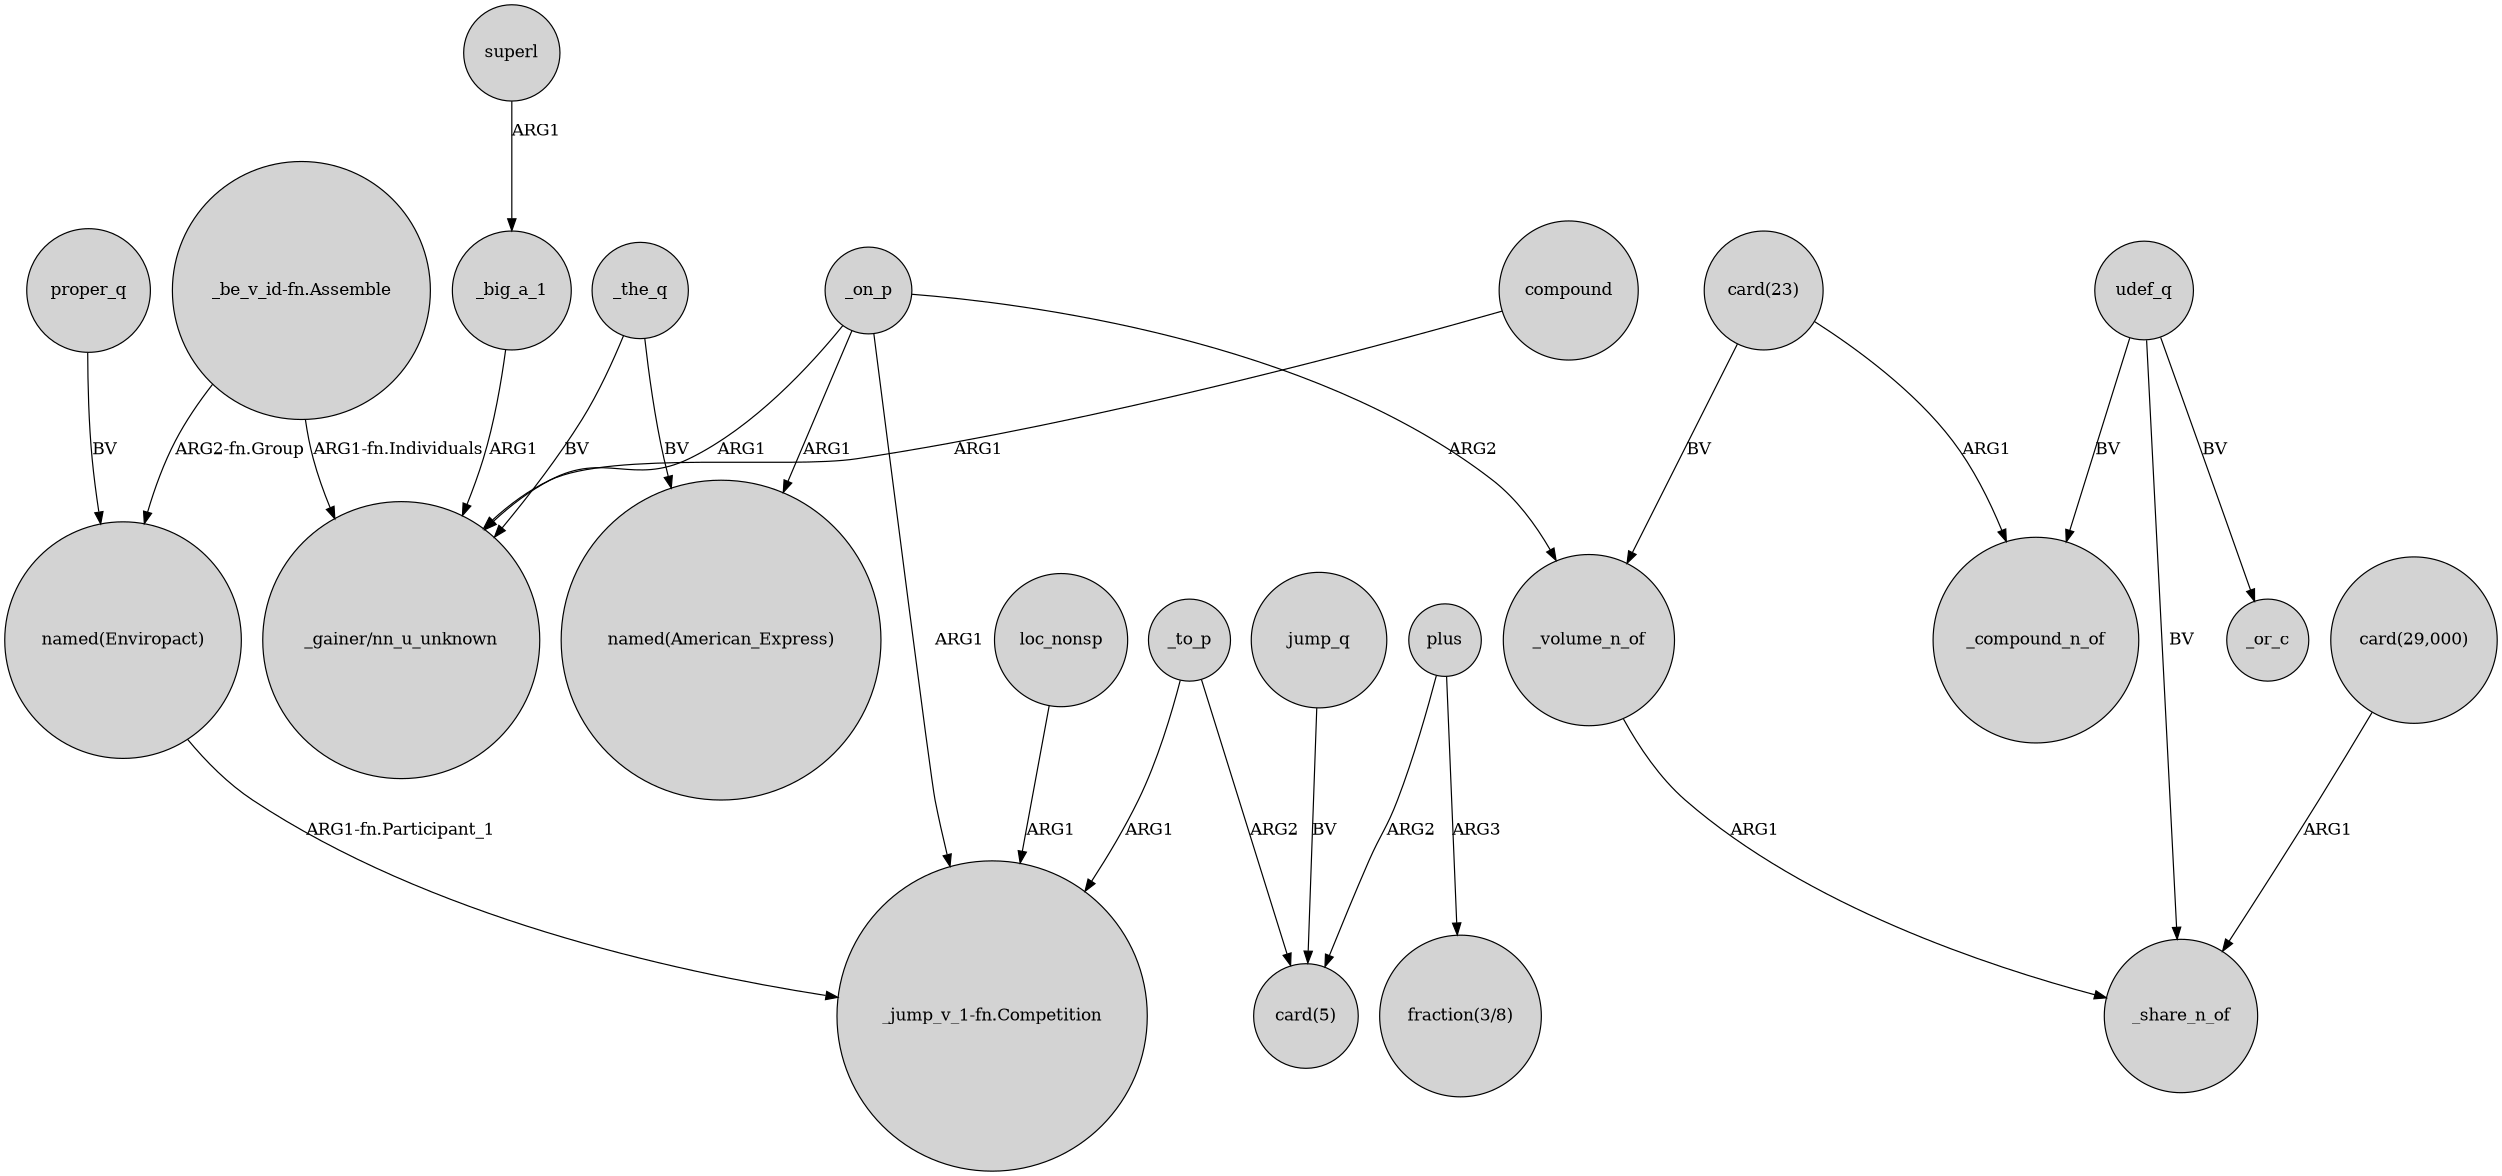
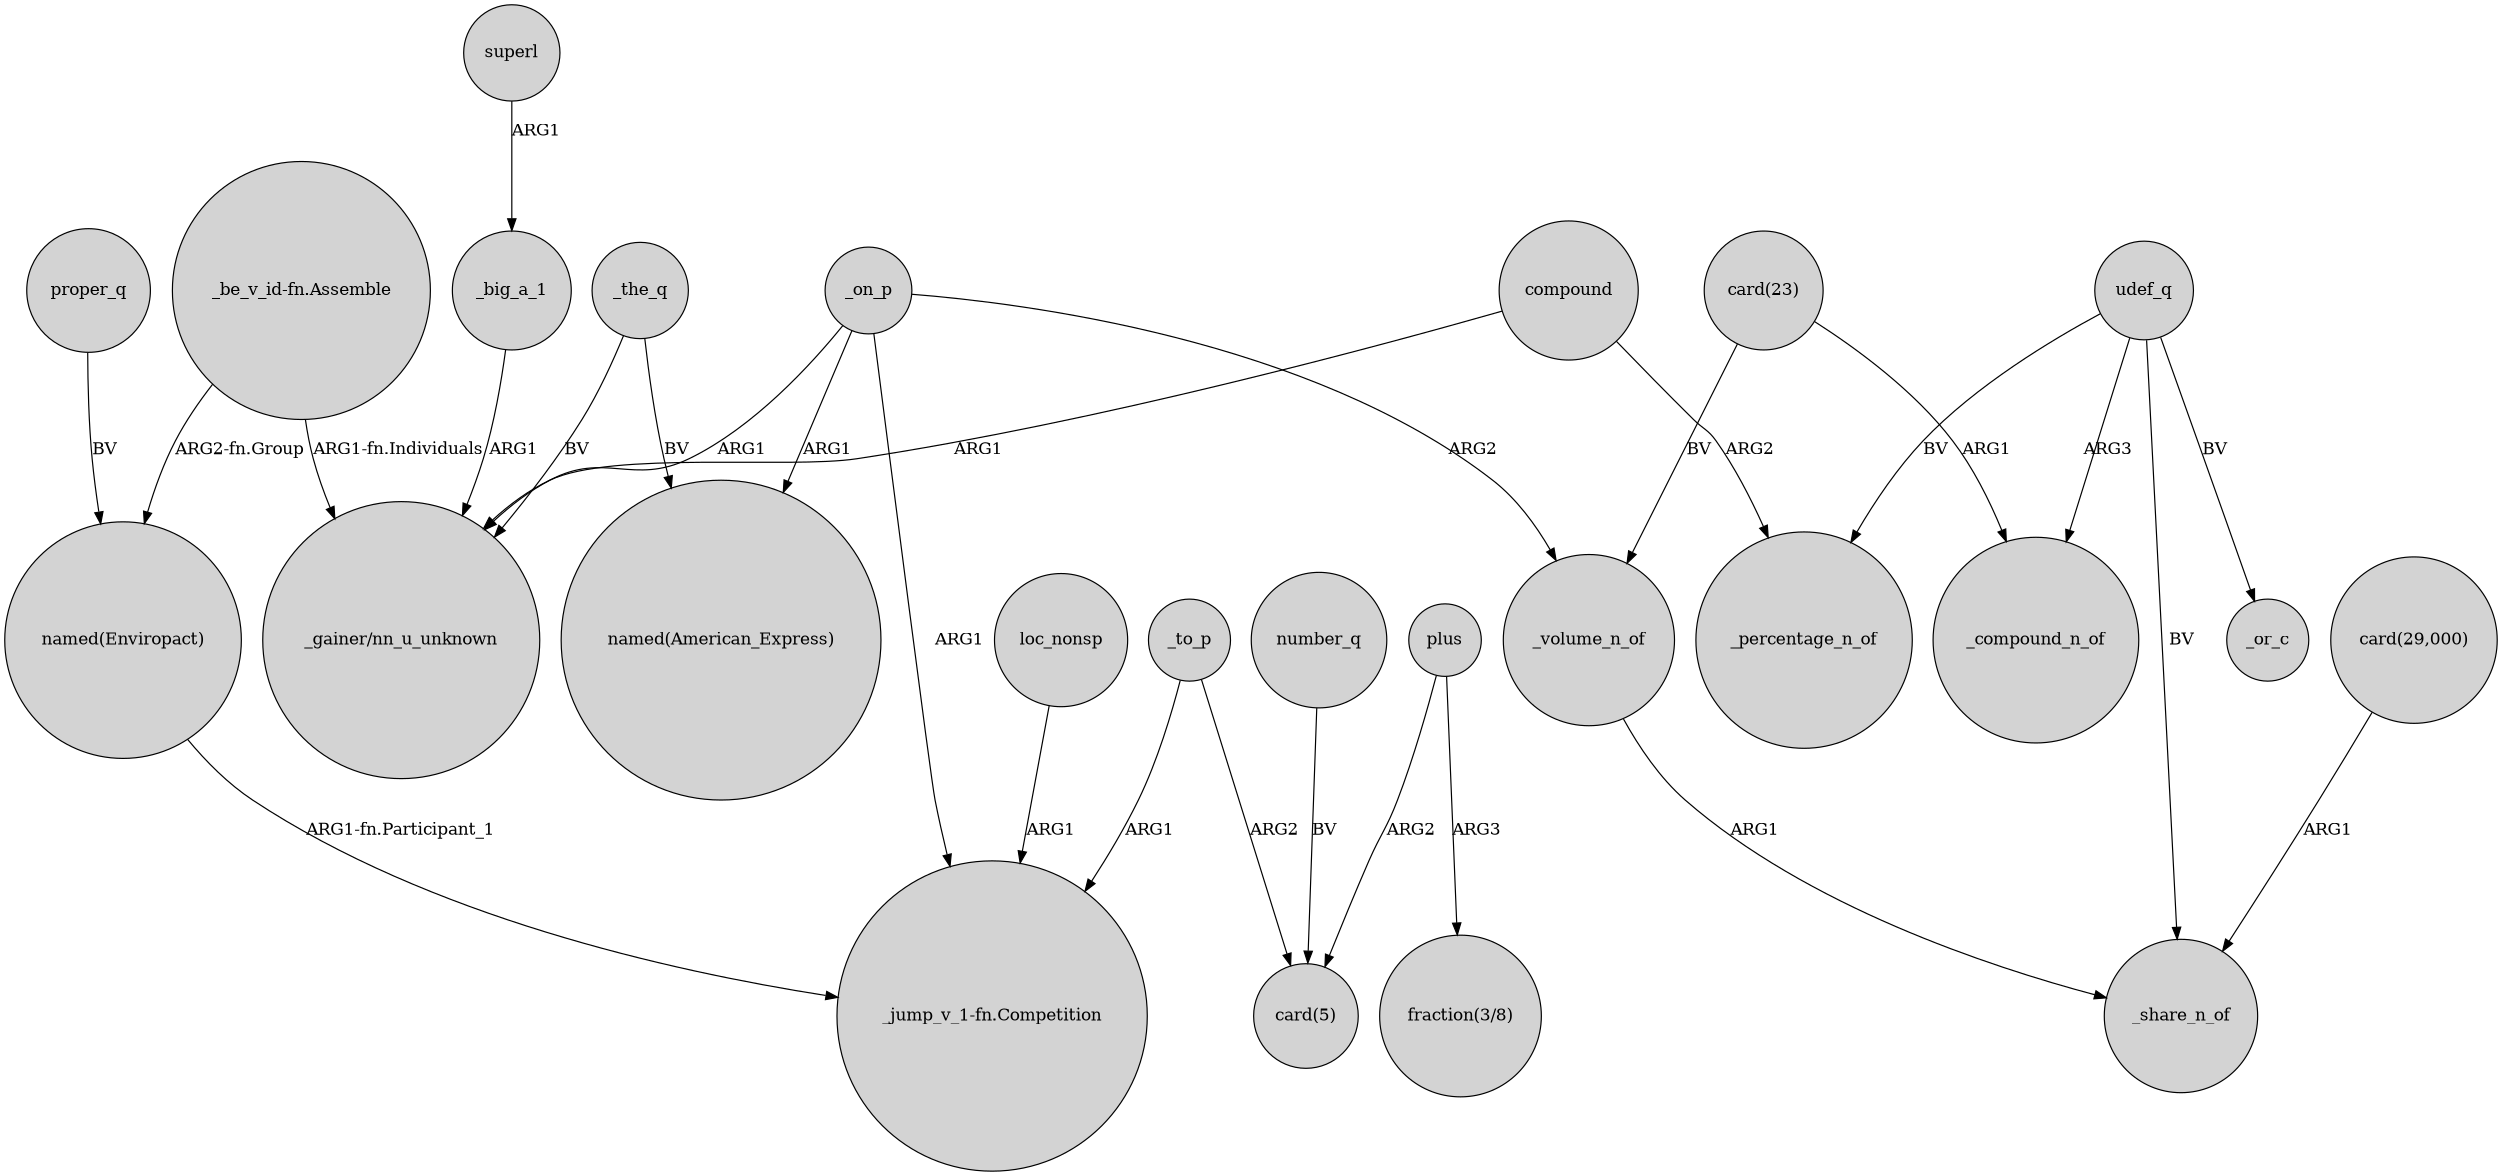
(2108, 450) -> (2108, 450)
(1319, 640) -> (1319, 640)
none -> (1804, 640)
